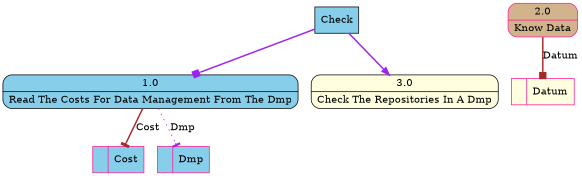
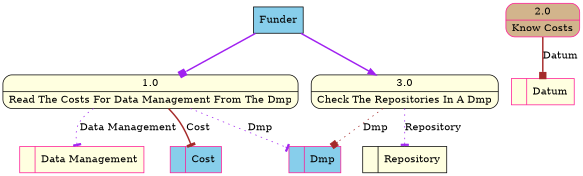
(337, 20) -> (278, 20)
(543, 28) -> (543, 28)
(150, 92) -> (150, 92)
none -> (360, 125)
none -> (82, 160)
none -> (405, 160)
